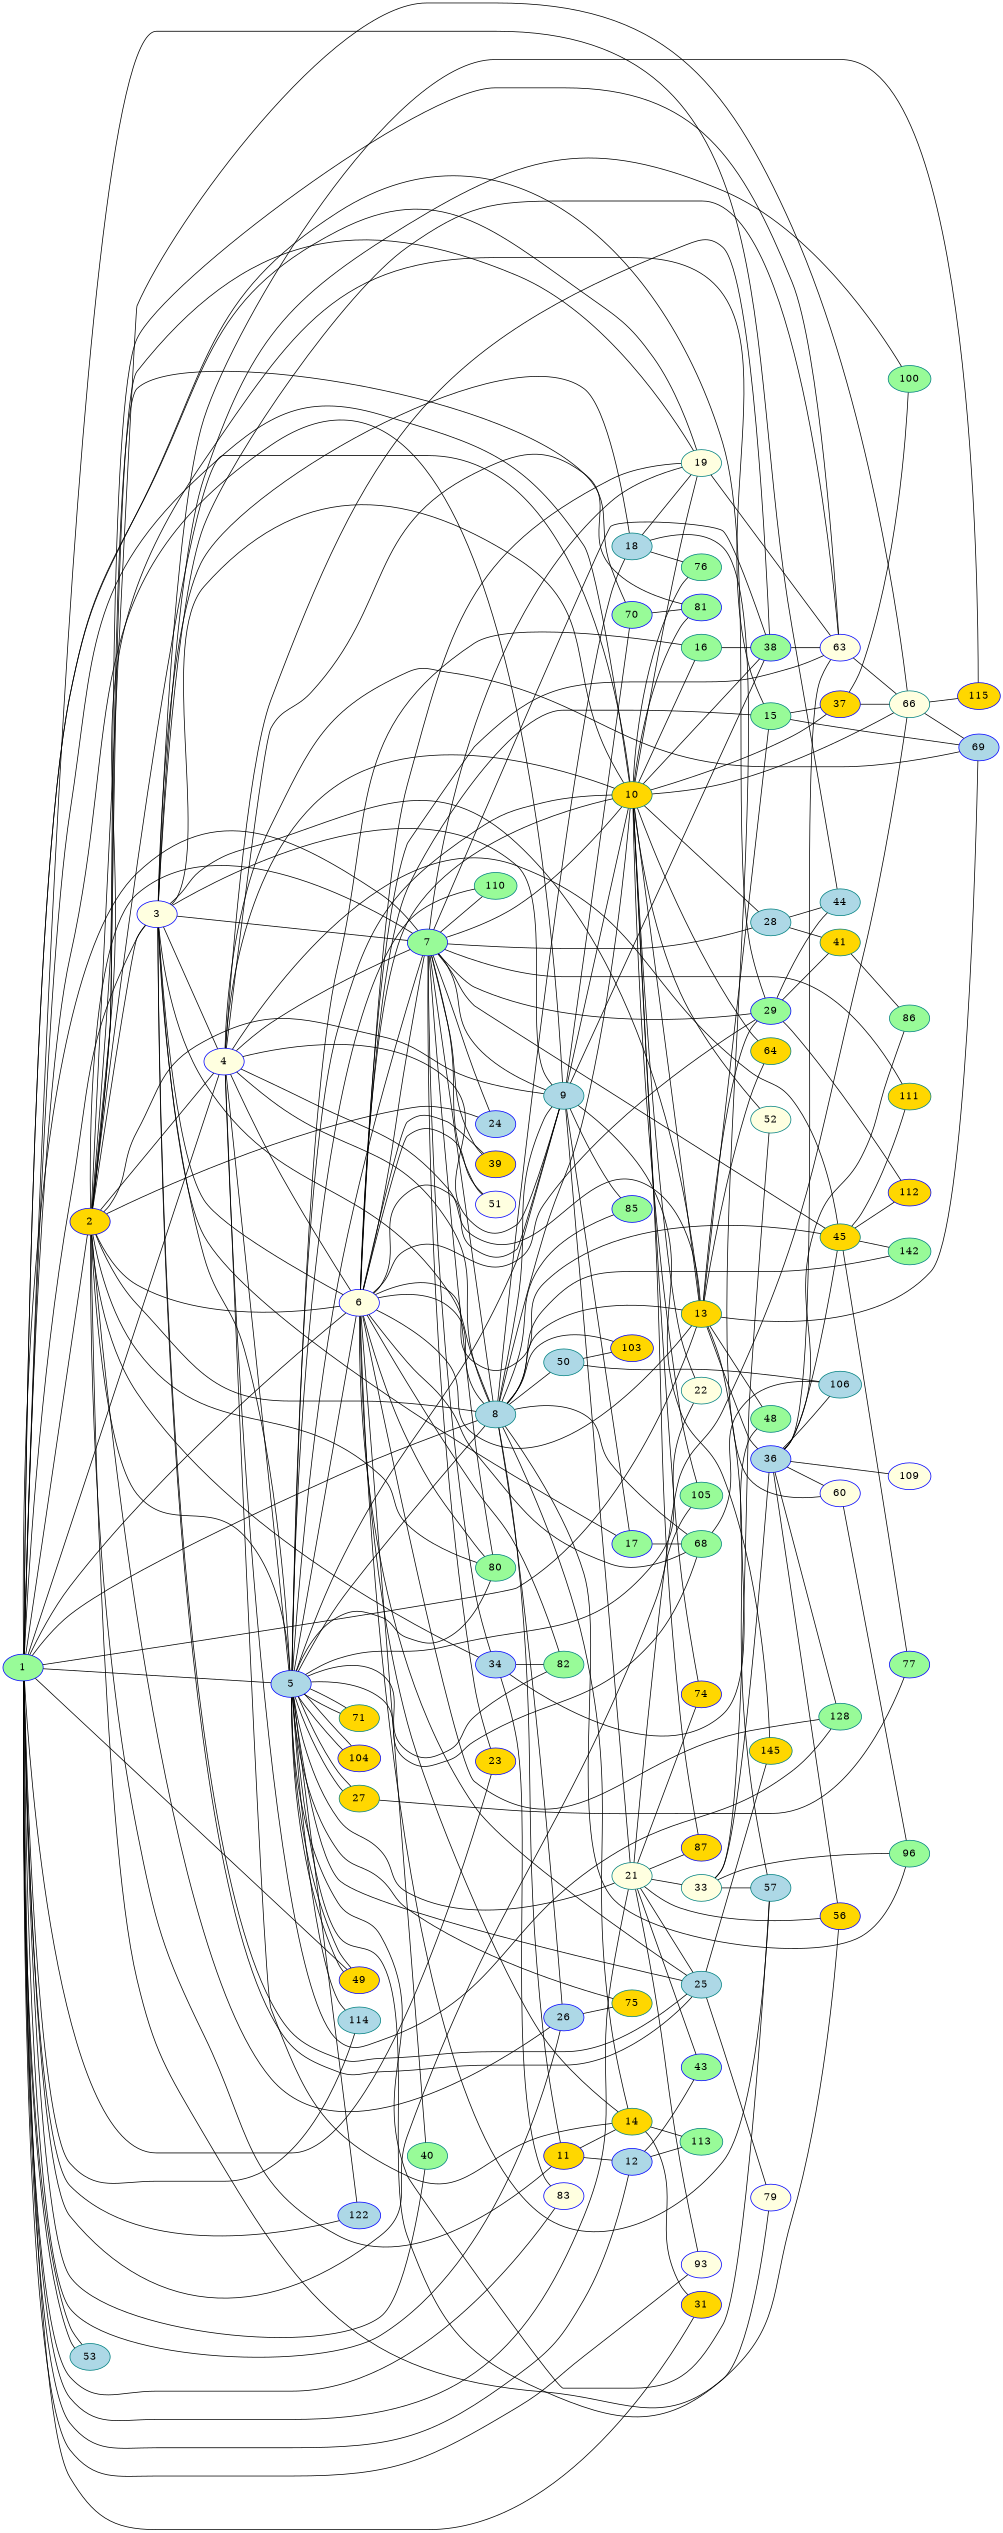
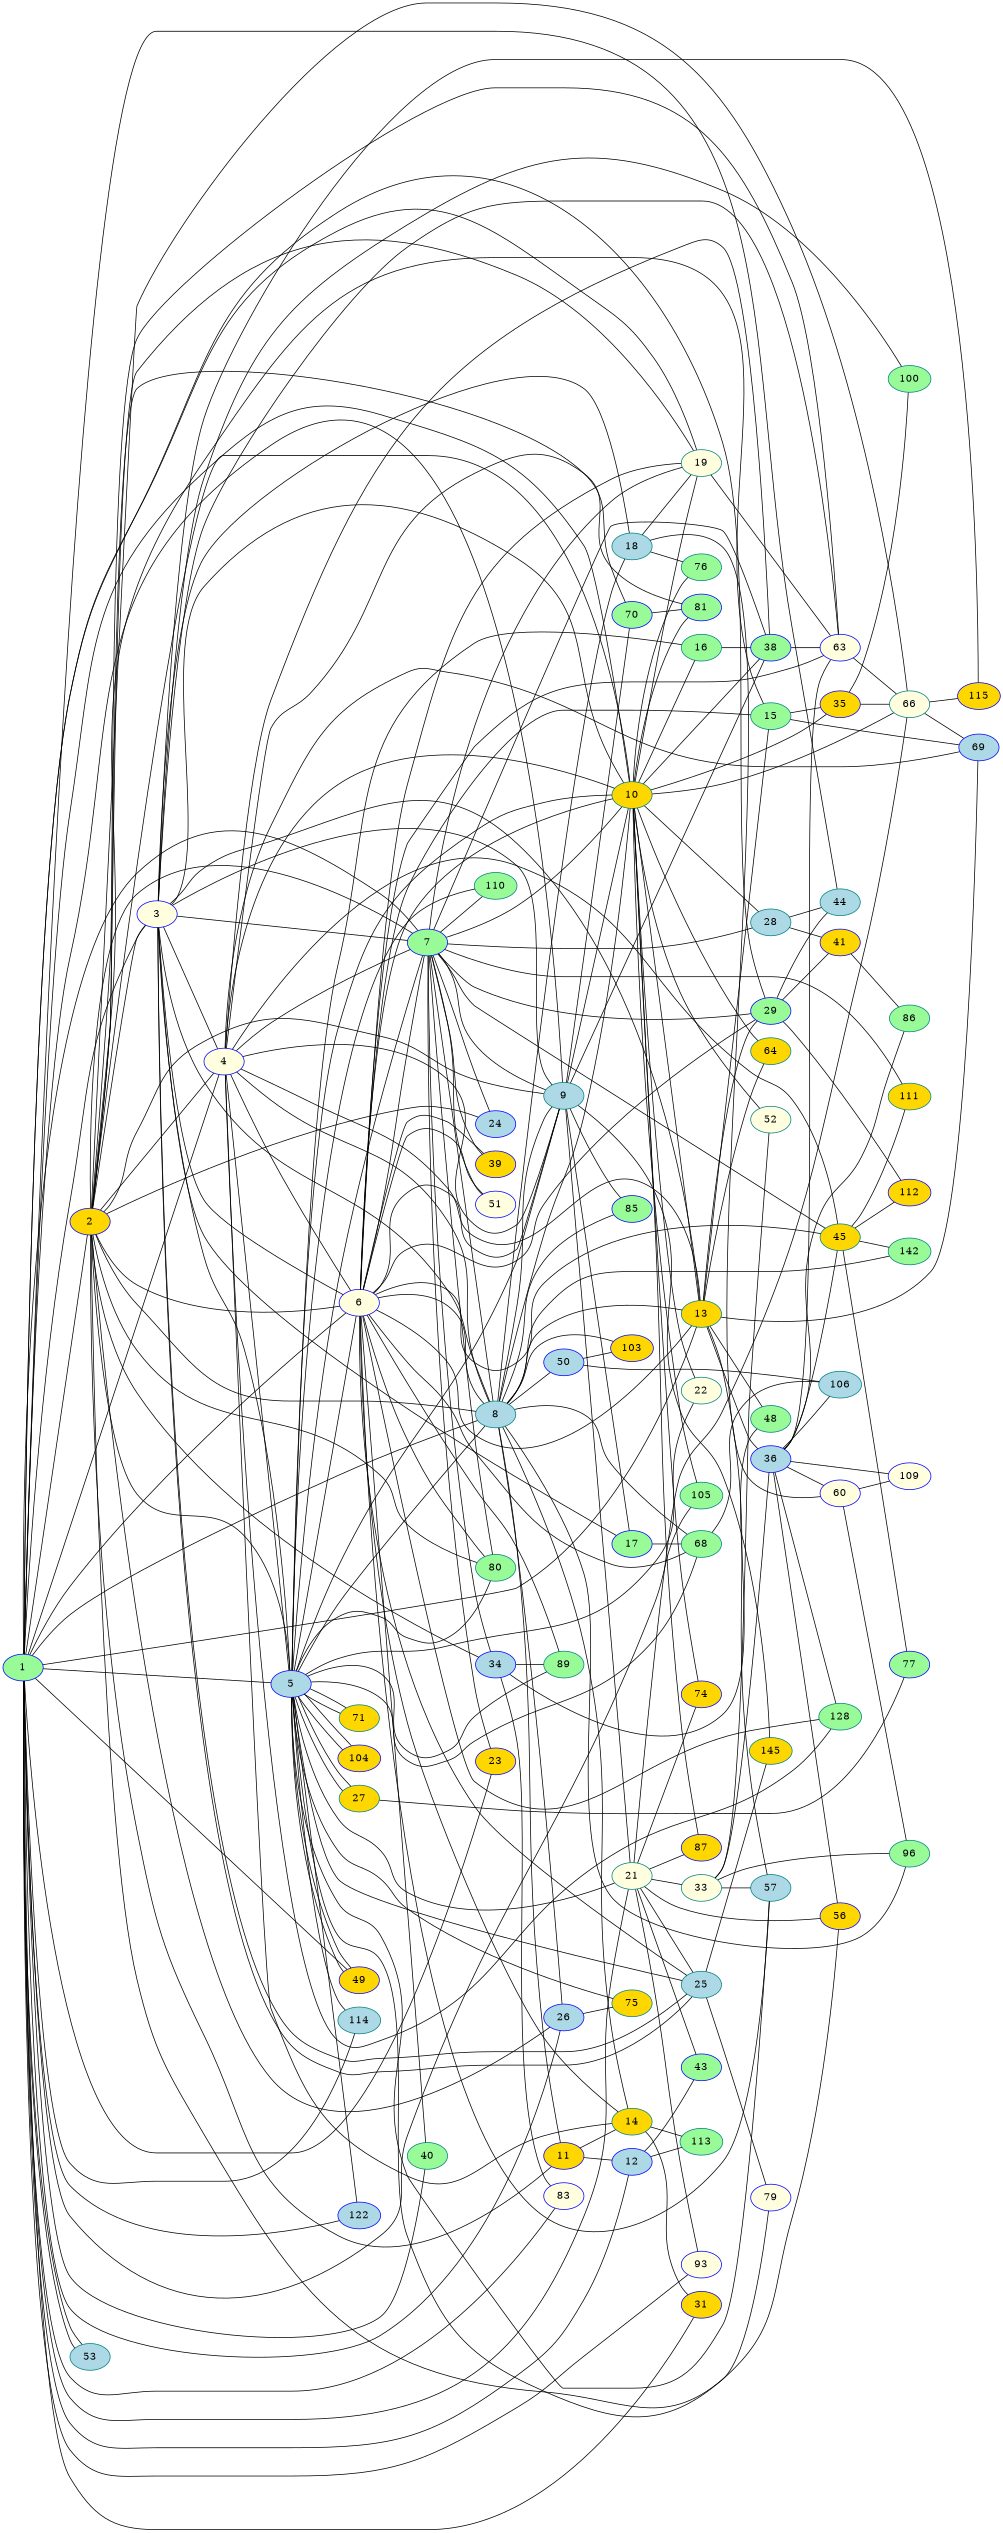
(840, 704) -> (840, 704)
(840, 942) -> (840, 942)
(564, 1362) -> (564, 1362)
none -> (874, 1485)
(564, 1665) -> (564, 1665)
